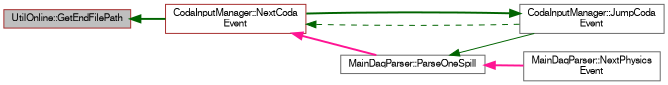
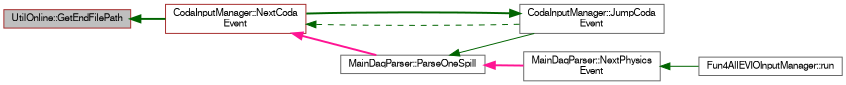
none -> (771, 66)
